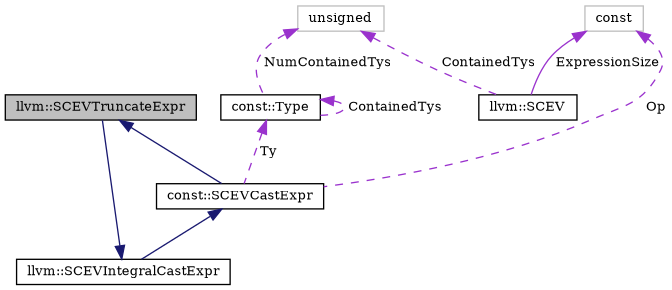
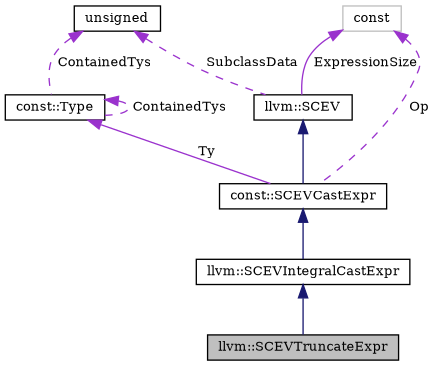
(341, 19) -> (117, 19)
(326, 63) -> (103, 63)
(487, 63) -> (251, 63)
(176, 155) -> (303, 159)
(253, 158) -> (186, 154)
